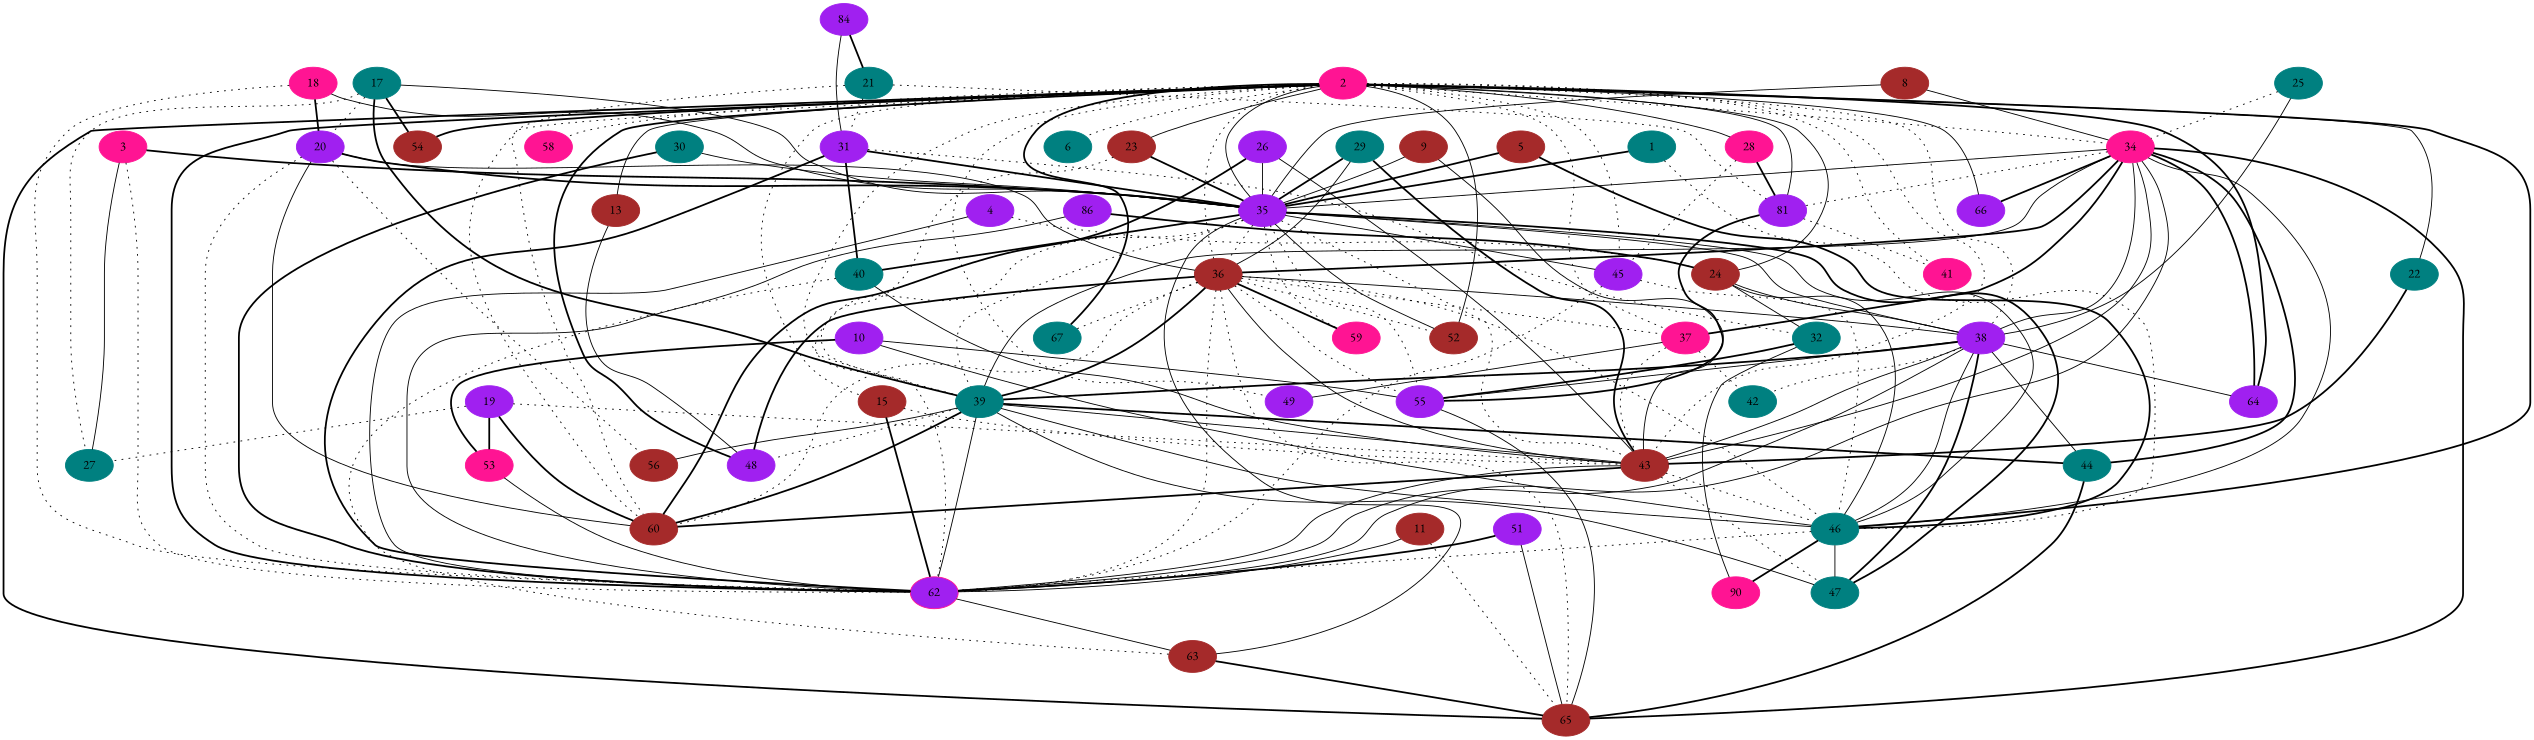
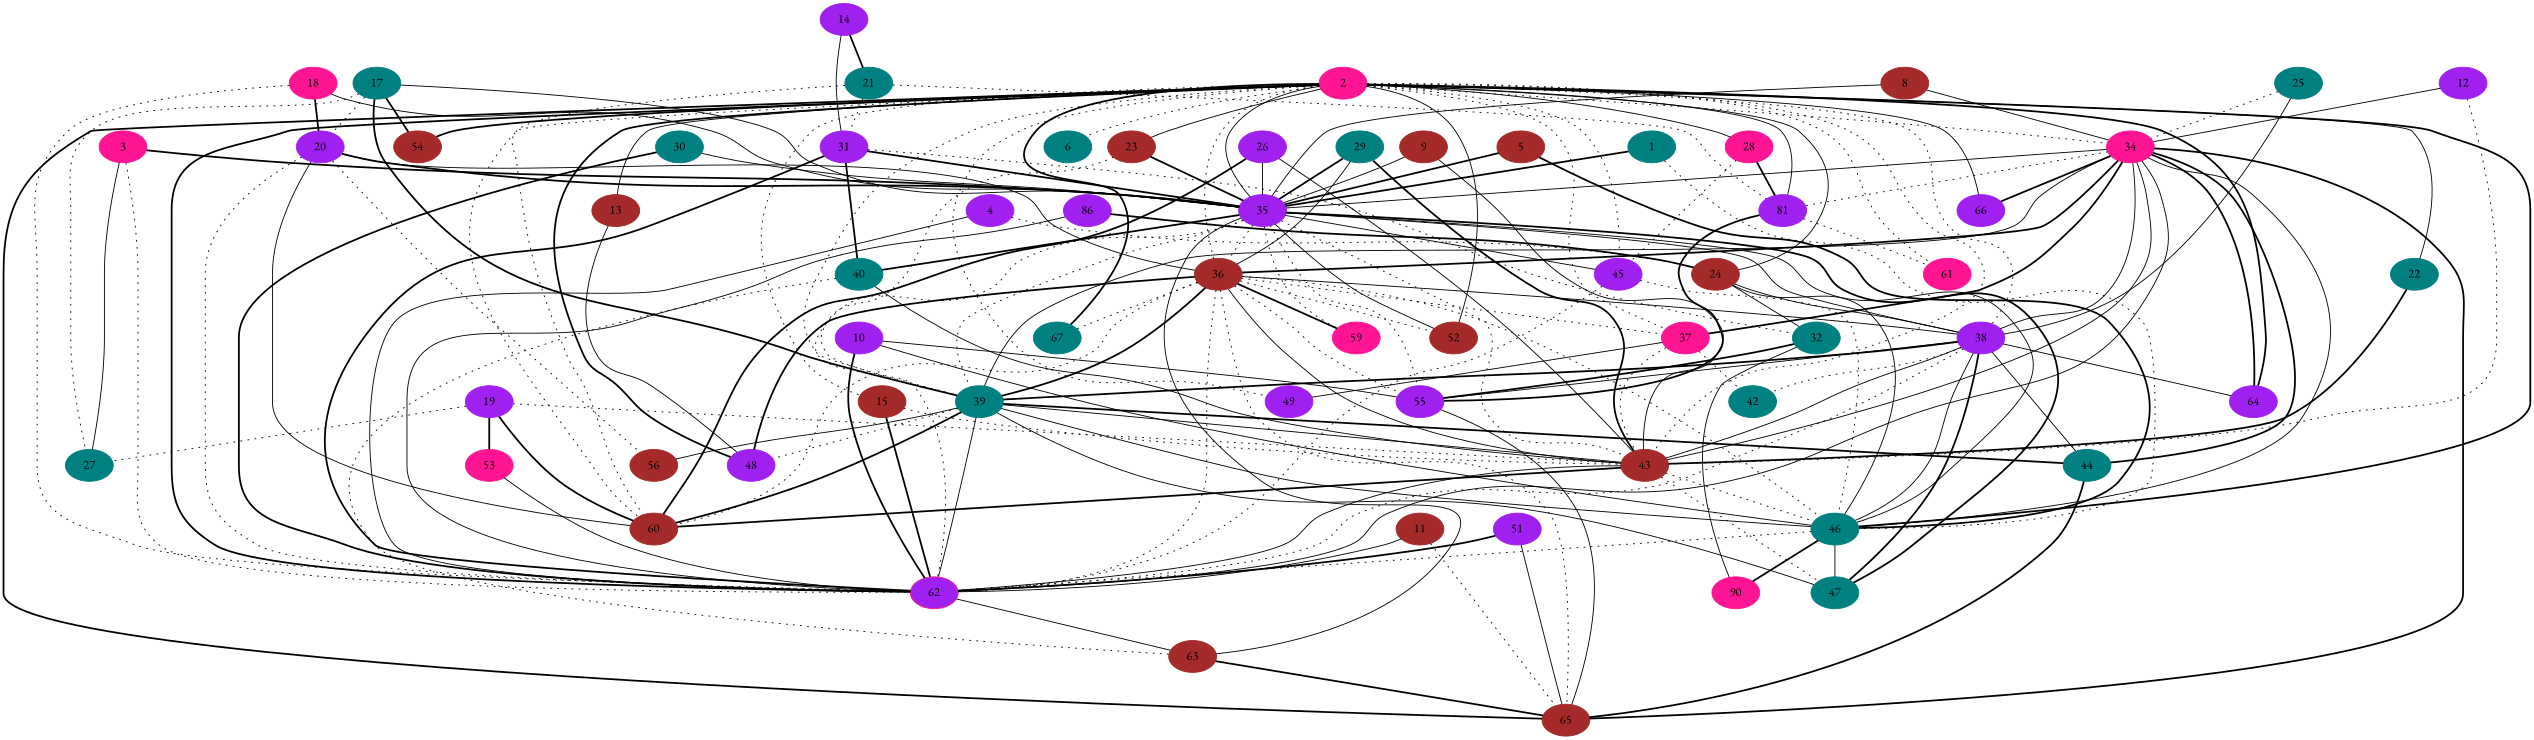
(844, 19) -> (844, 19)
none -> (2463, 83)
(549, 147) -> none
(1947, 274) -> (1947, 274)
(607, 355) -> (868, 471)
(1364, 511) -> (1364, 511)
